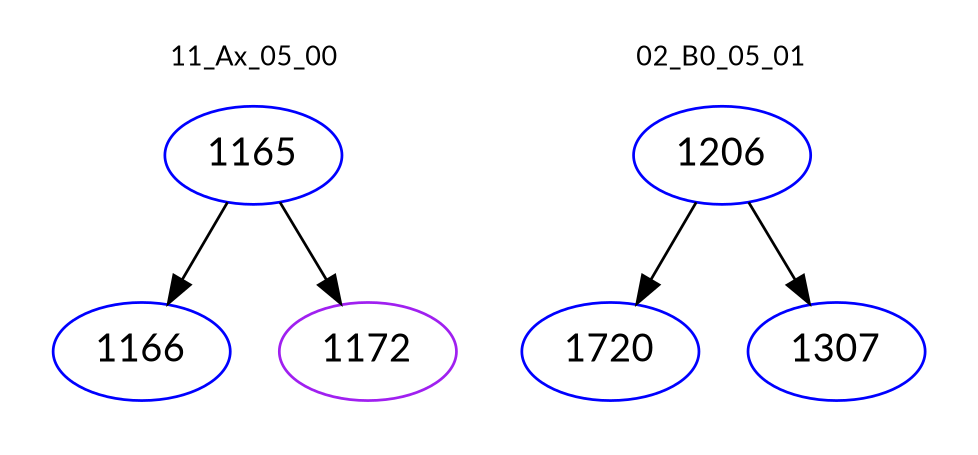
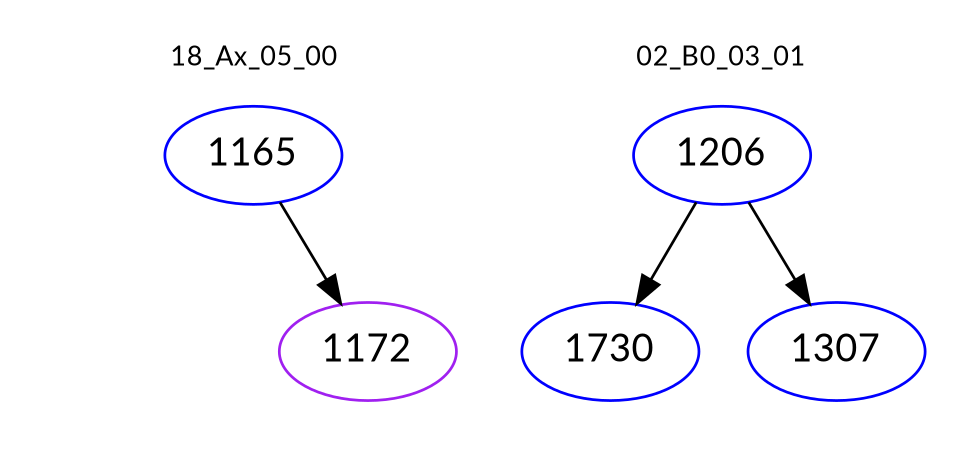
(255, 59) -> (255, 59)
(722, 59) -> (722, 59)
(142, 352) -> none
(610, 352) -> (610, 352)
